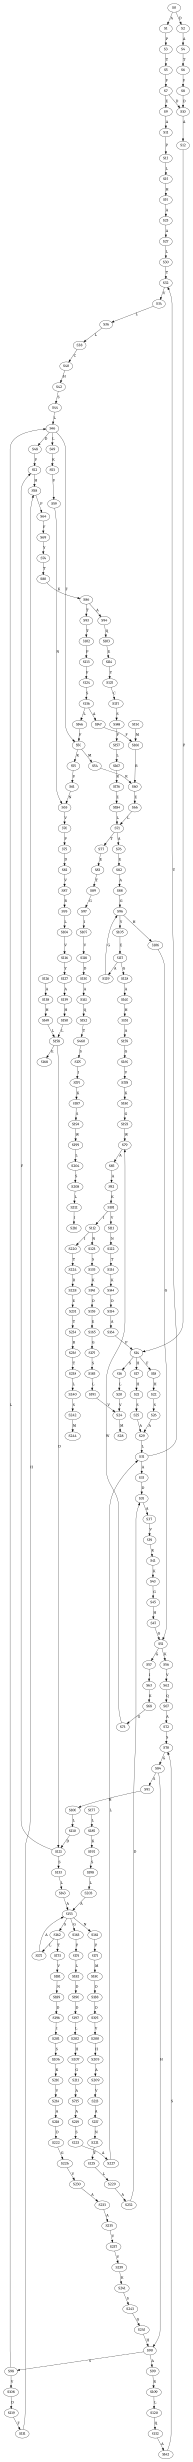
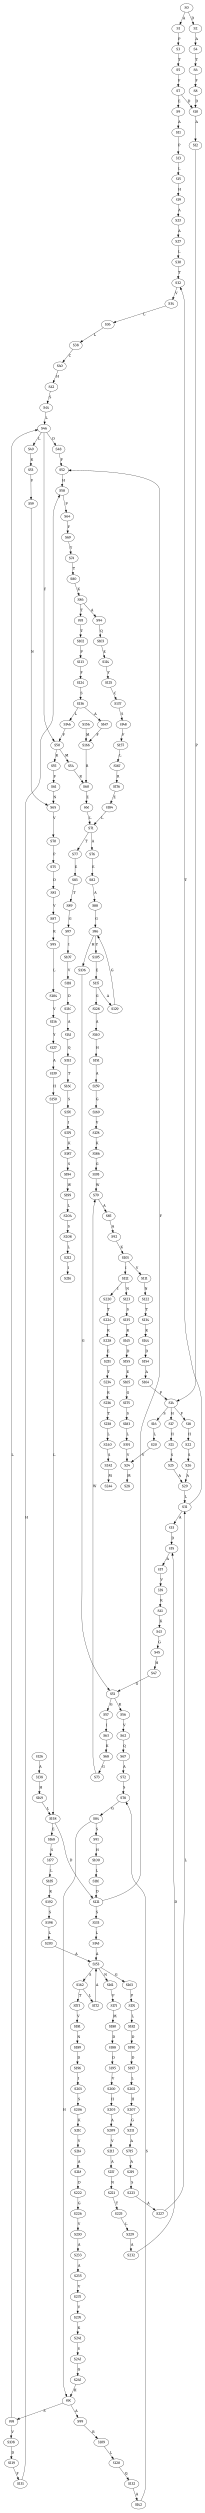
(81, 1041) -> (68, 1086)
none -> (51, 1849)
